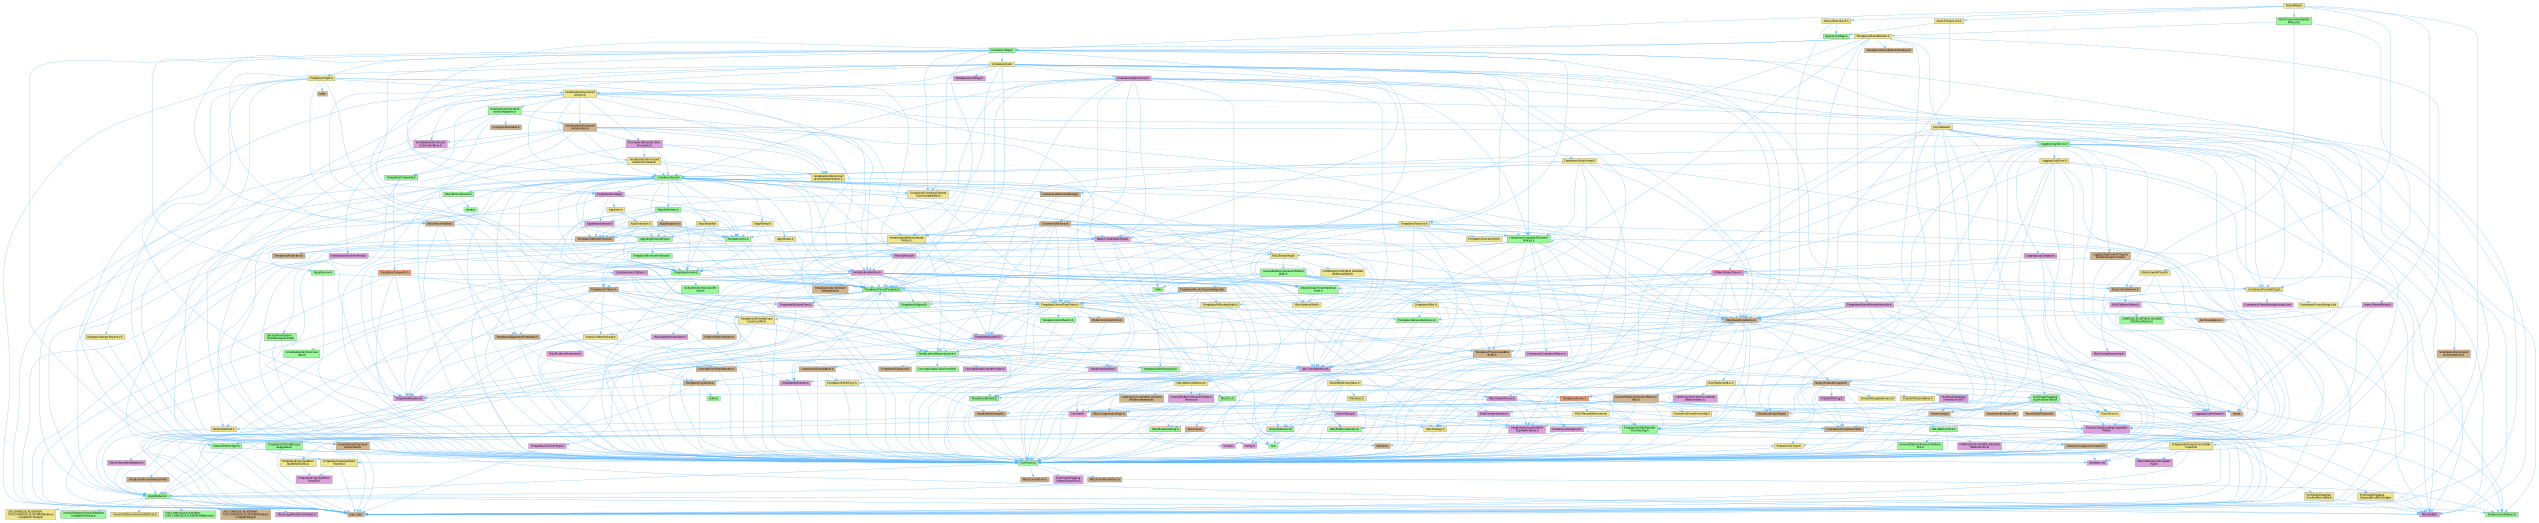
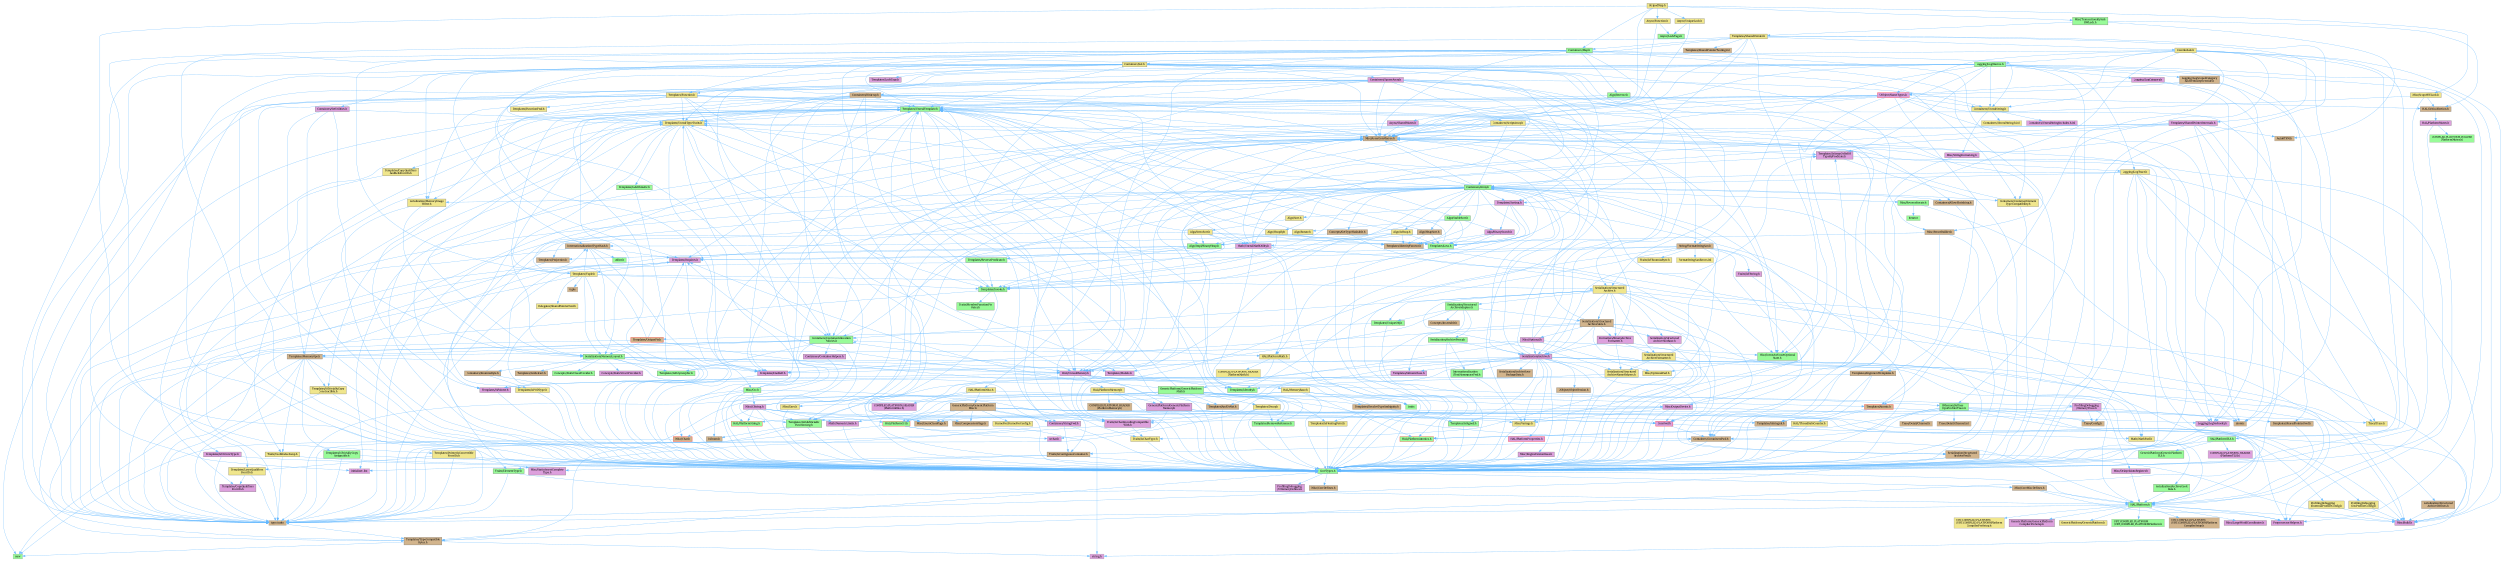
(1836, 21) -> (1657, 21)
(715, 137) -> none
(554, 164) -> none
(150, 253) -> (619, 269)
(551, 253) -> (1188, 141)
(349, 256) -> (1448, 340)
(1284, 256) -> (1275, 357)
(1755, 257) -> (1985, 164)
(604, 289) -> (305, 357)
(1426, 305) -> (1267, 407)
(1107, 320) -> (1223, 407)
(2211, 320) -> (2284, 139)
(105, 337) -> (557, 306)
(959, 347) -> (690, 365)
none -> (1506, 364)
(700, 383) -> (588, 246)
(1344, 383) -> (1295, 390)
(2045, 399) -> (1954, 407)
(2032, 406) -> (2184, 415)
(2175, 421) -> (344, 531)
(661, 442) -> (1349, 370)
(1163, 458) -> none
(83, 515) -> (2032, 523)
(2502, 515) -> (2288, 523)
